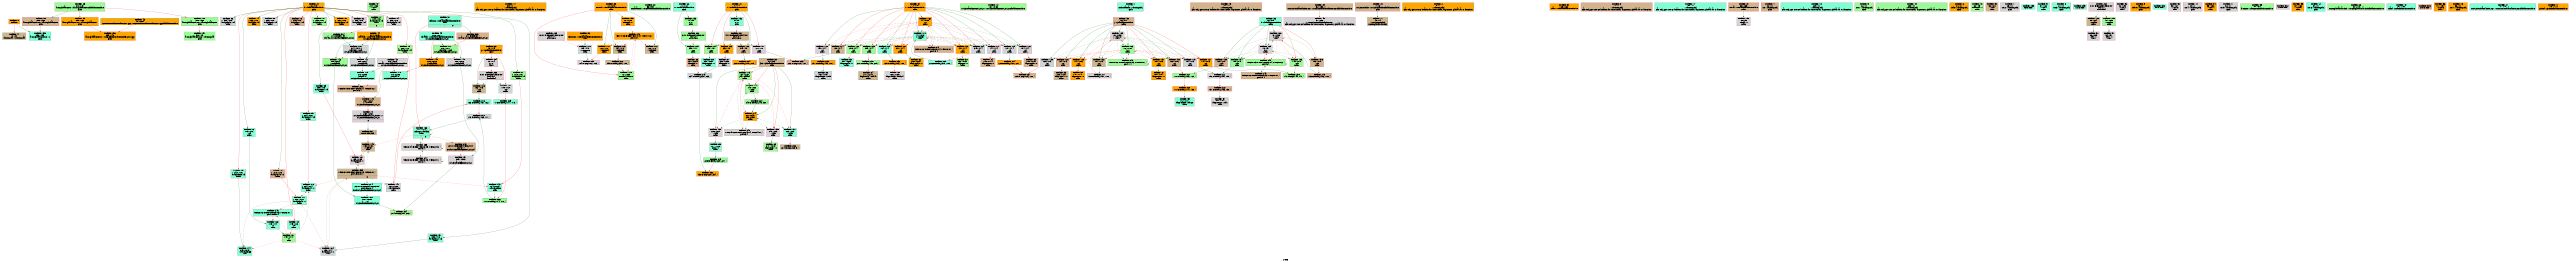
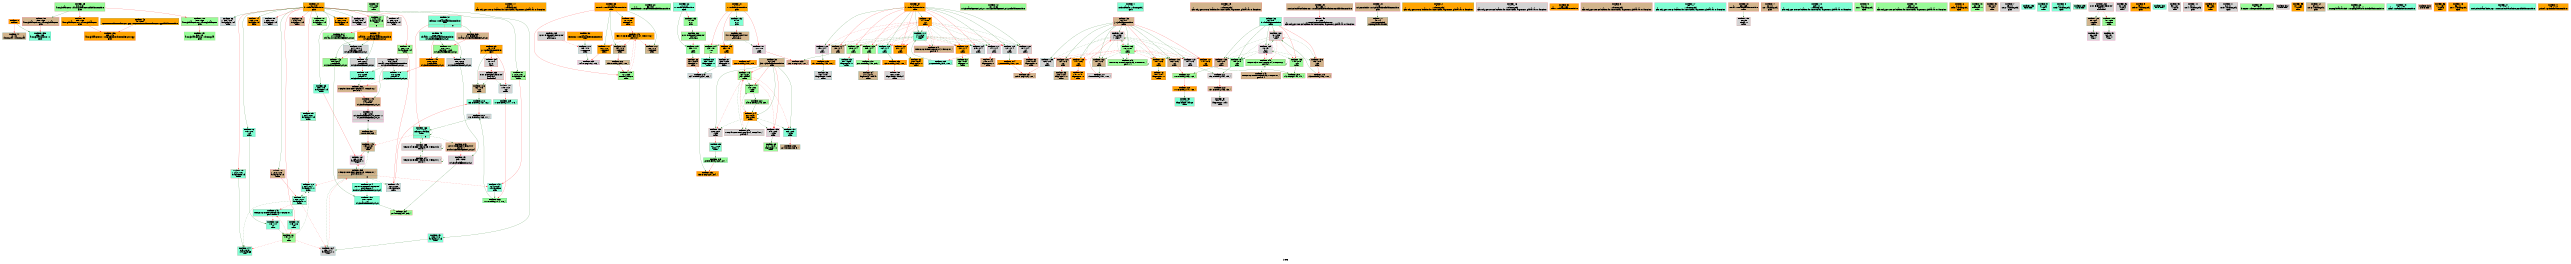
none -> (1512, 7)
(2316, 7) -> (2316, 7)
(743, 49) -> none
(711, 52) -> (711, 52)
